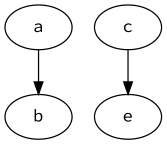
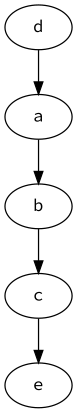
none -> (39, 27)
none -> (39, 245)
